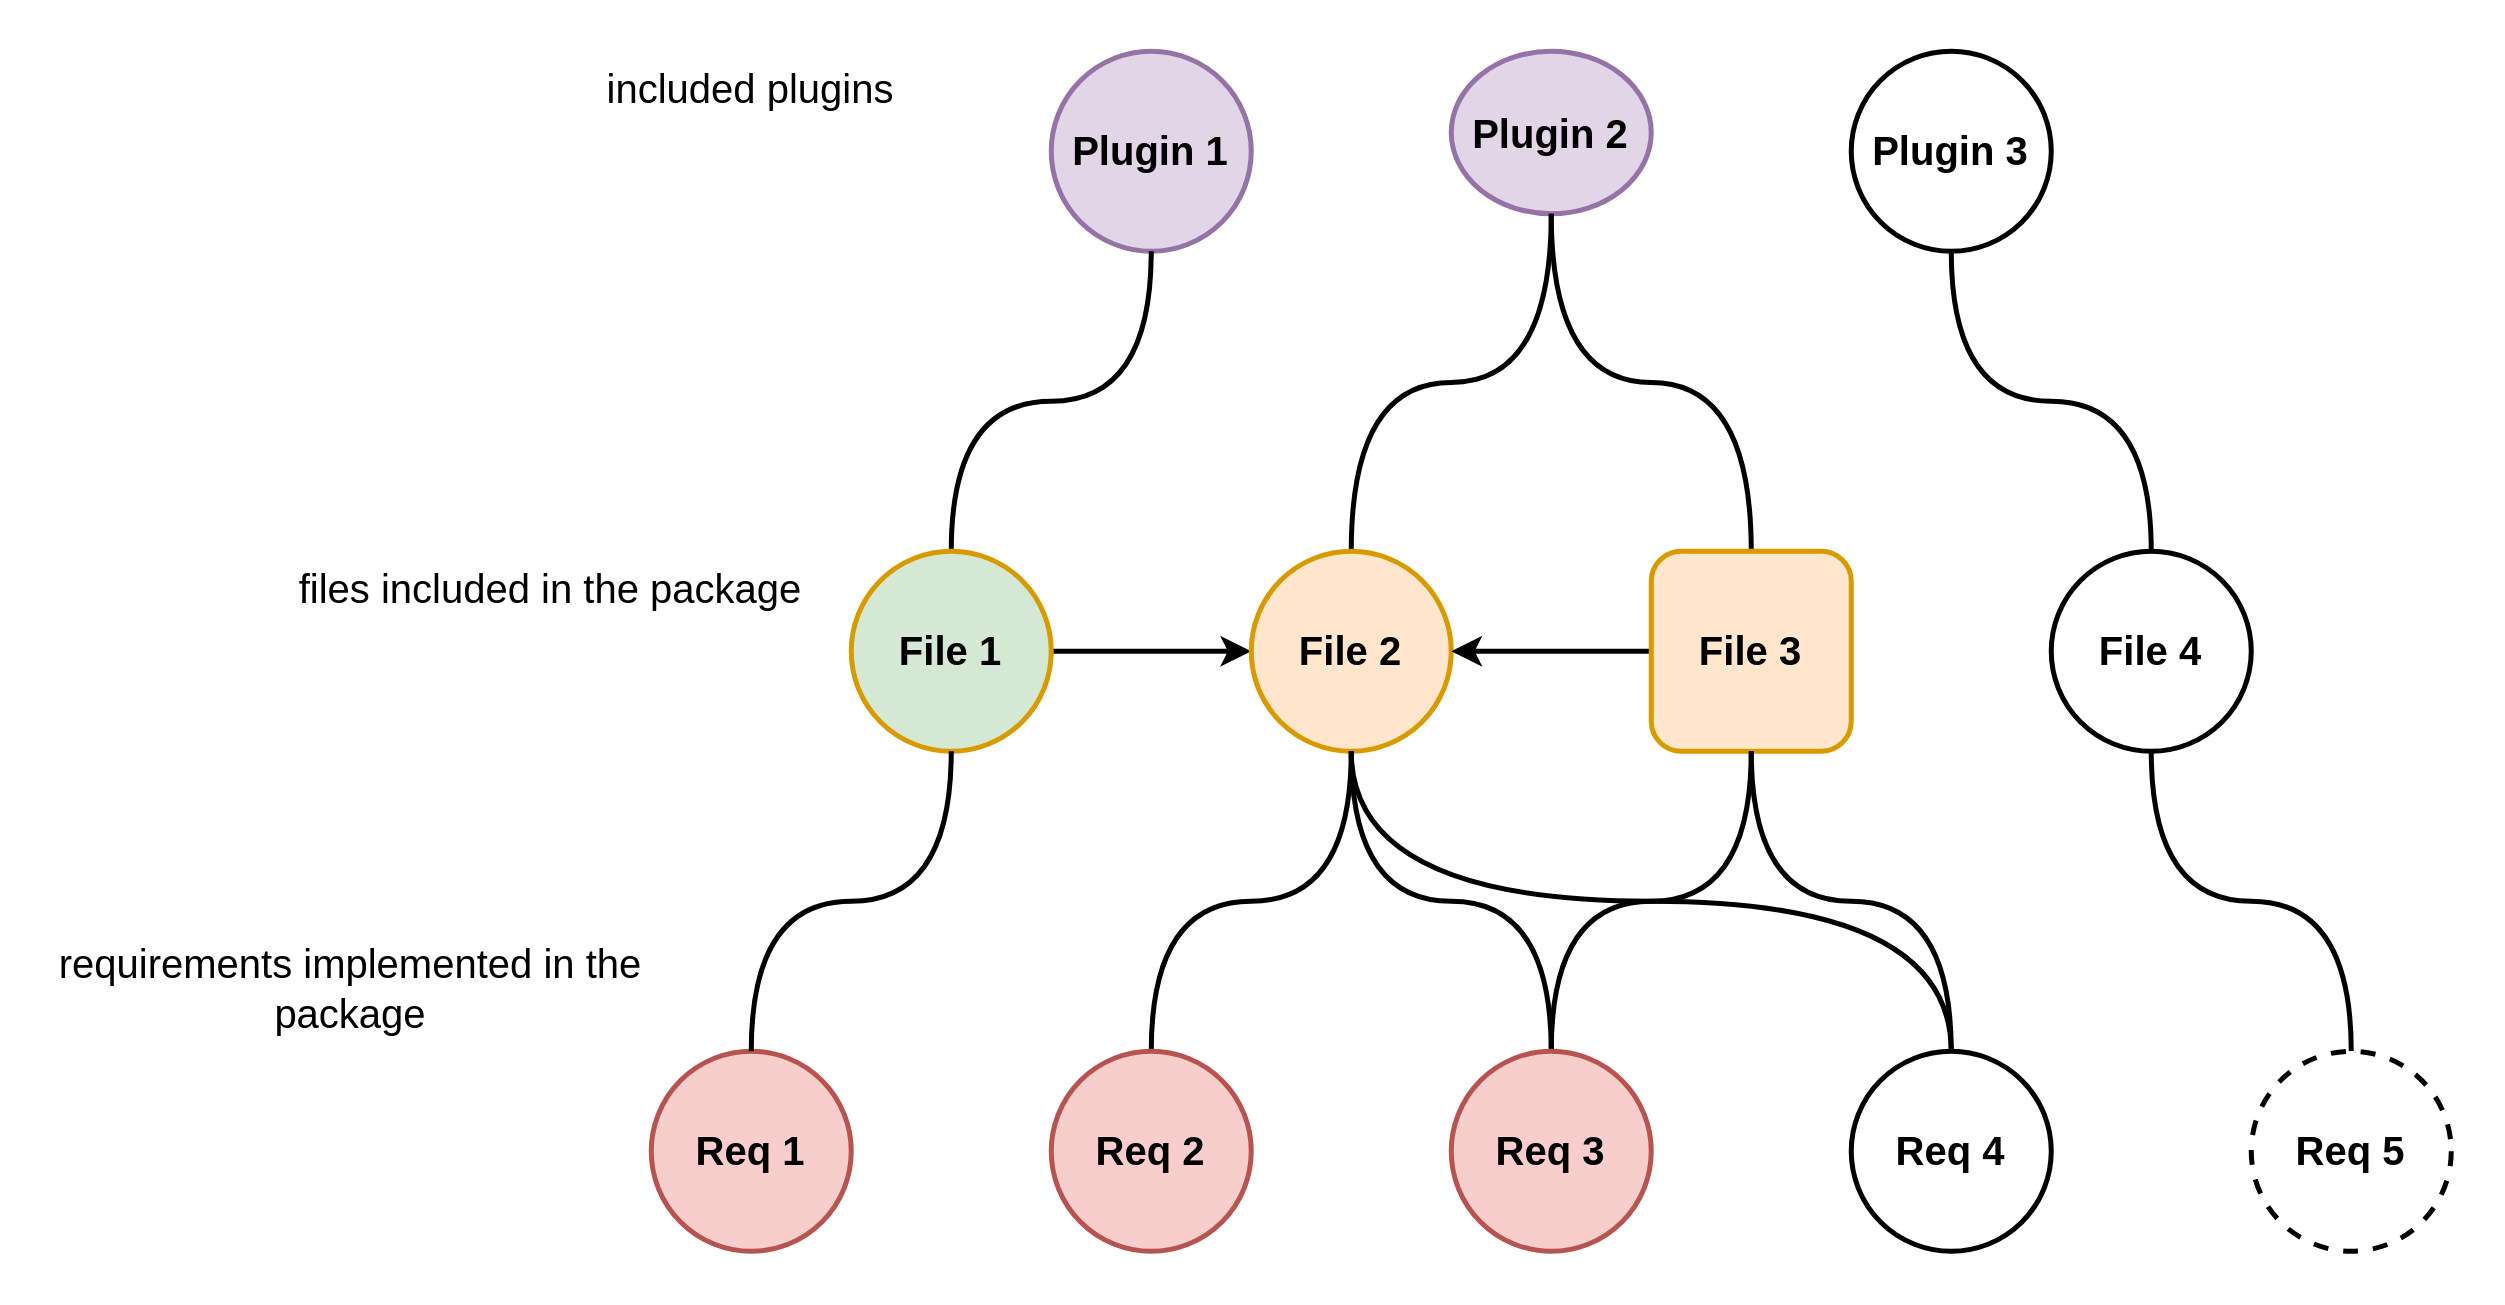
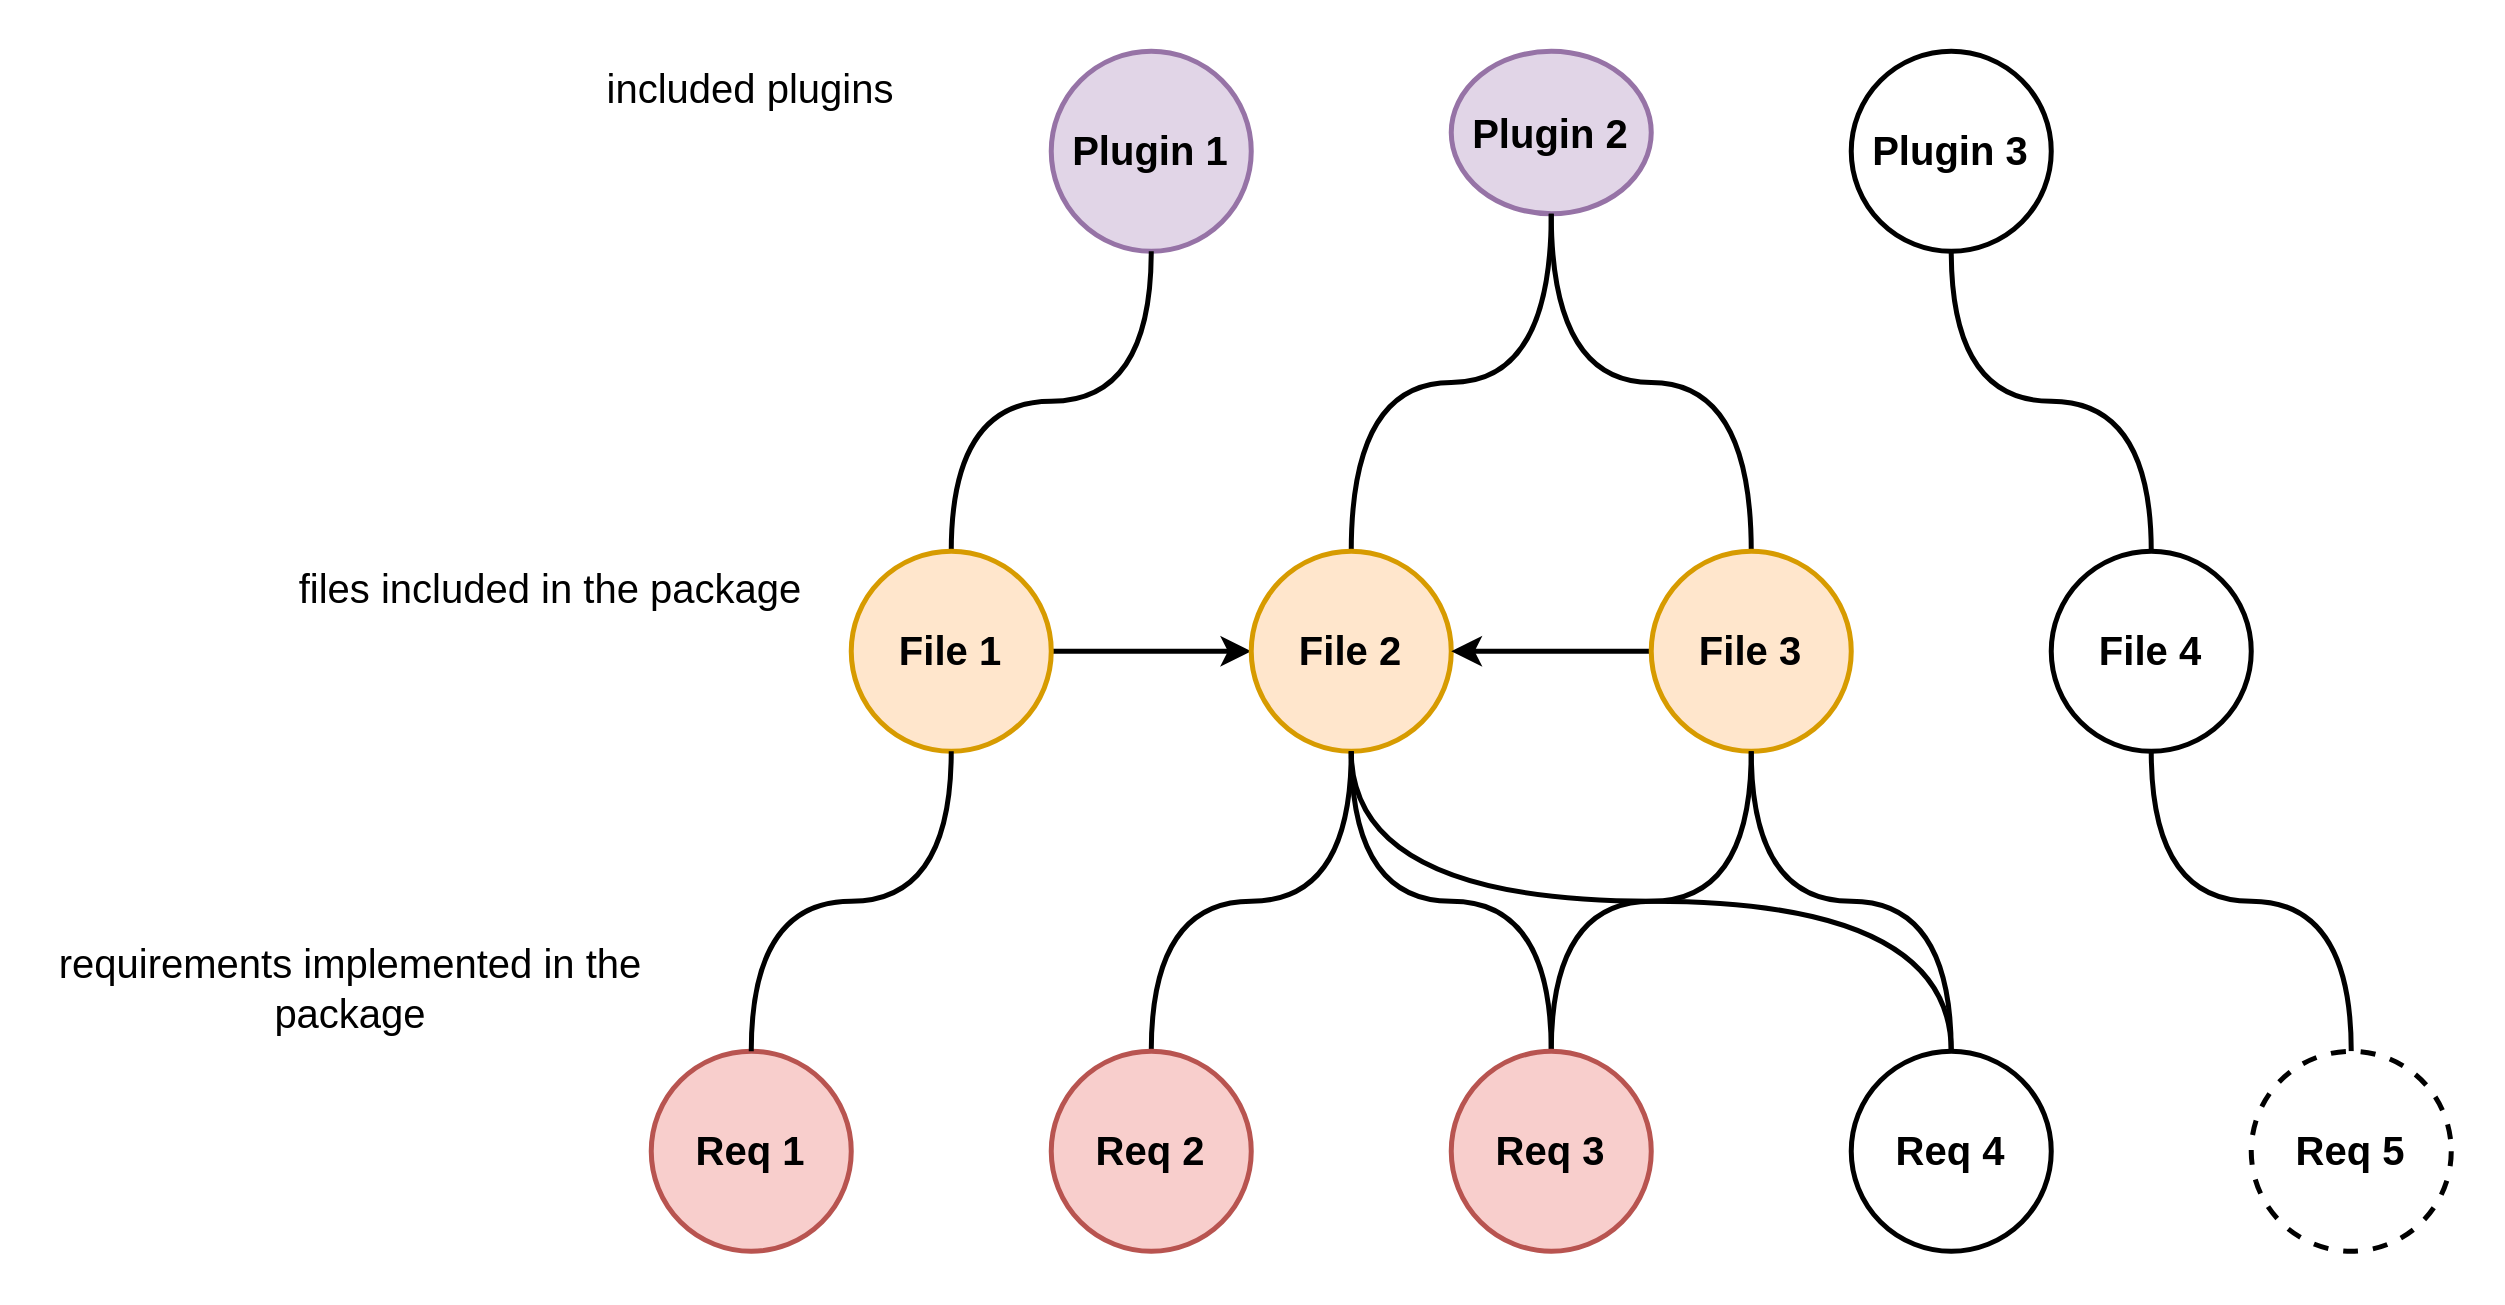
(951, 651) -> (951, 651)
(1751, 651) -> (1751, 651)
